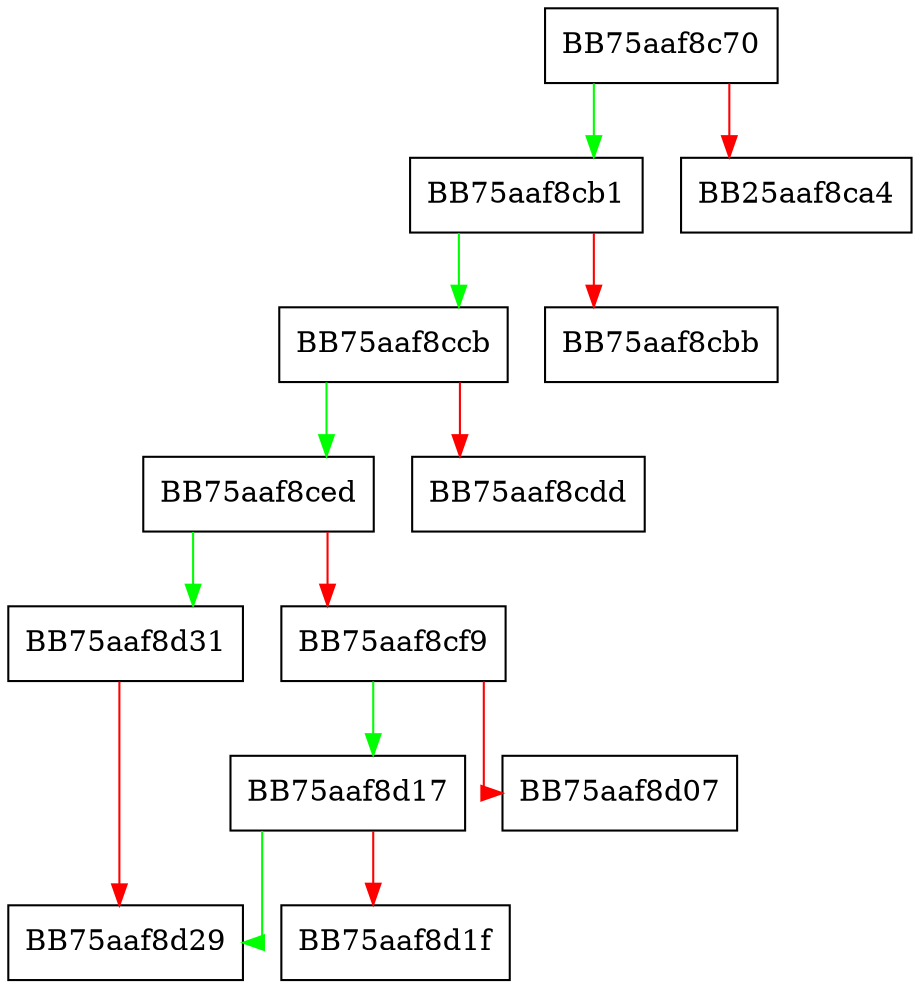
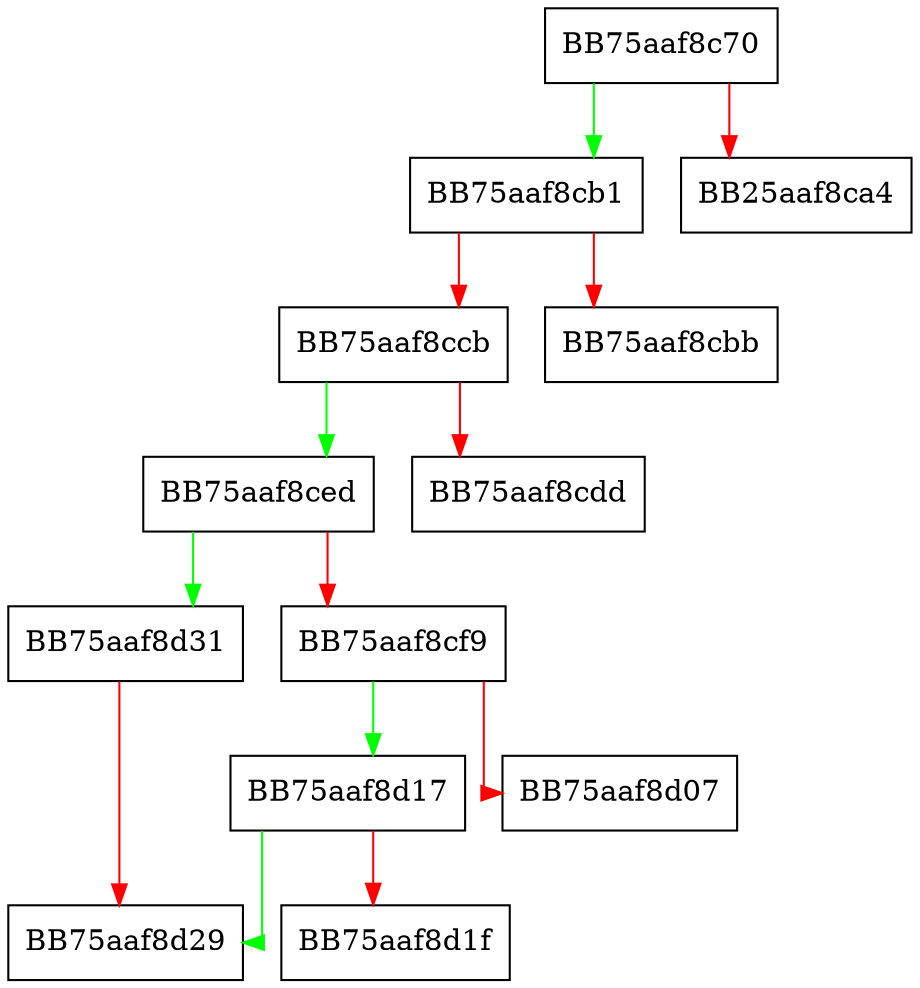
(459, 259) -> (459, 259)
